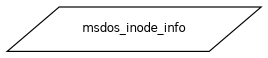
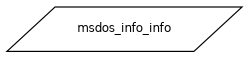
(134, 29) -> (124, 29)
